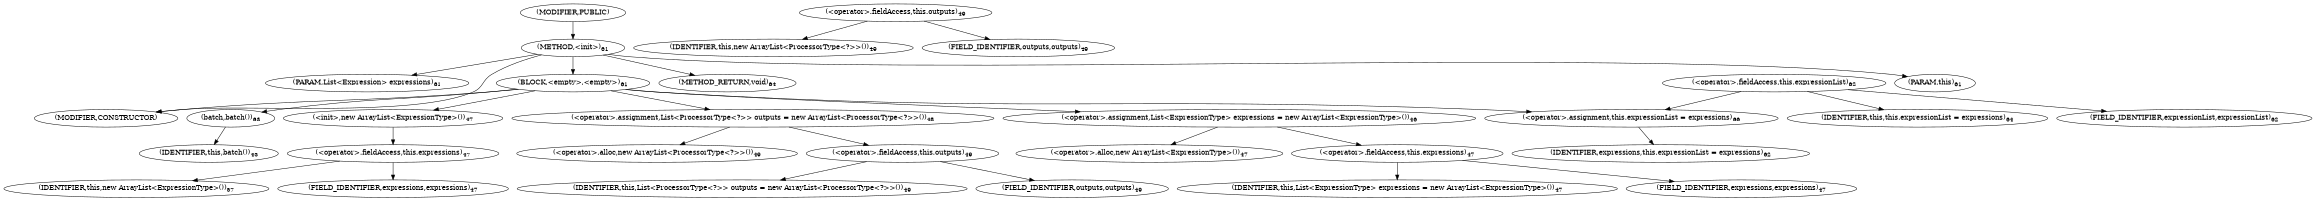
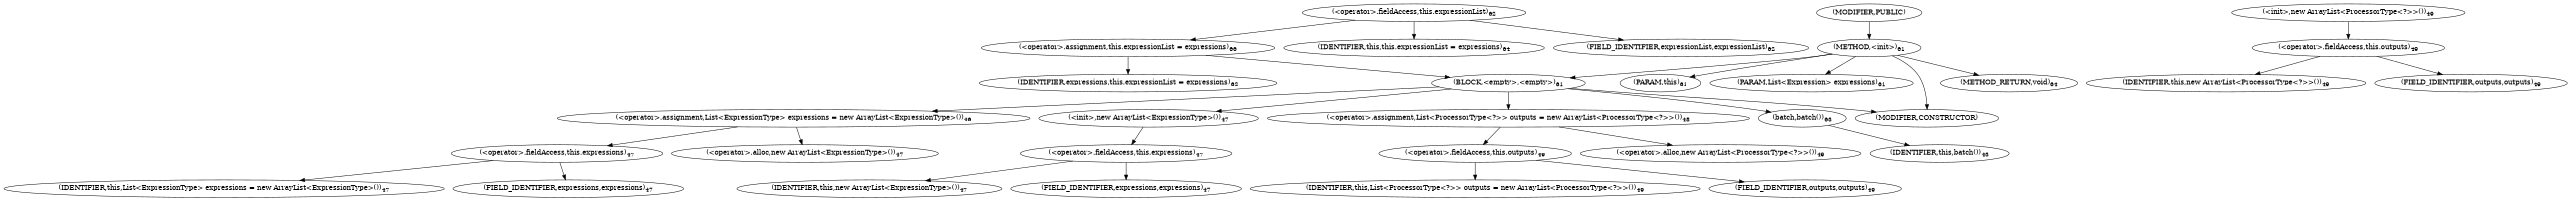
none -> (2348, 13)
(1076, 104) -> (1325, 66)
(231, 188) -> (964, 188)
